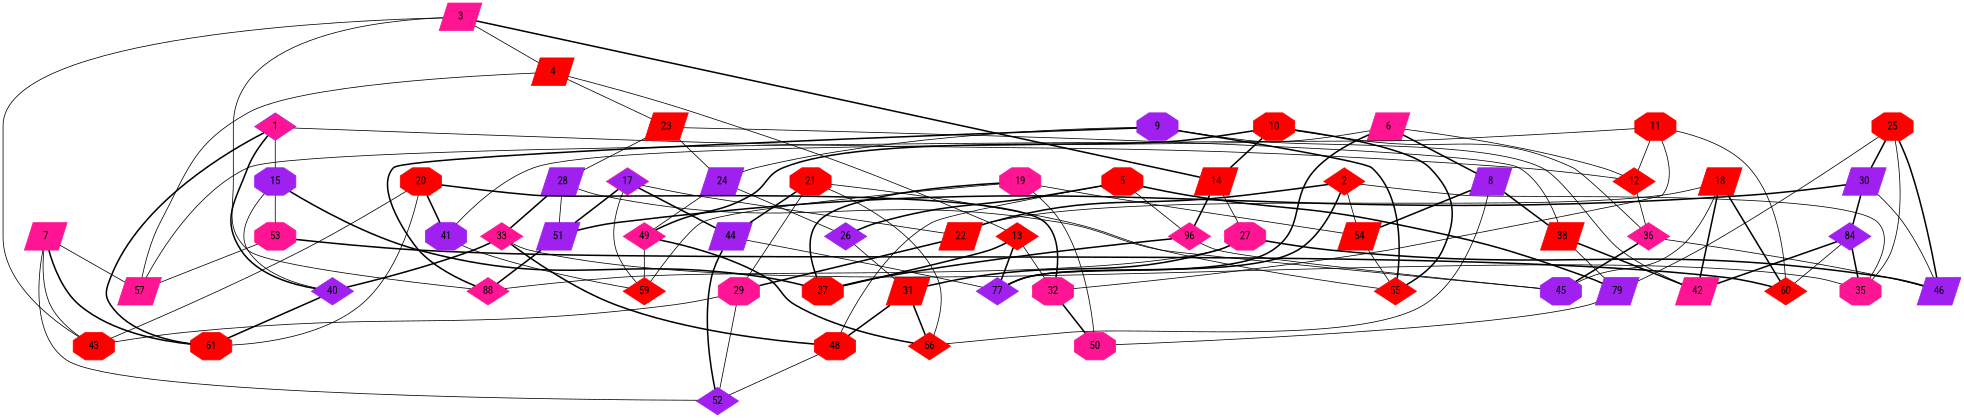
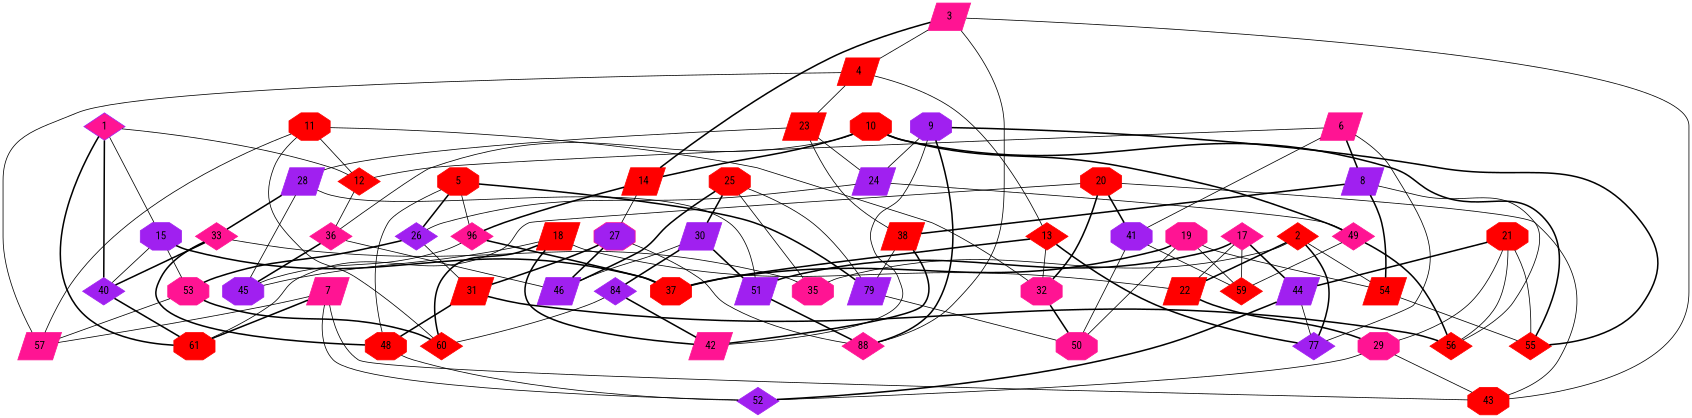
(628, 181) -> (1242, 236)
(1245, 236) -> (615, 236)
(1271, 251) -> (1429, 249)
none -> (322, 257)
(1855, 263) -> none
none -> (1104, 291)
